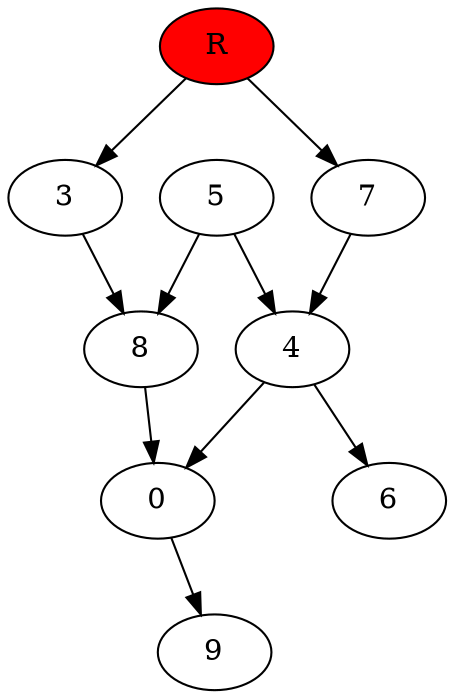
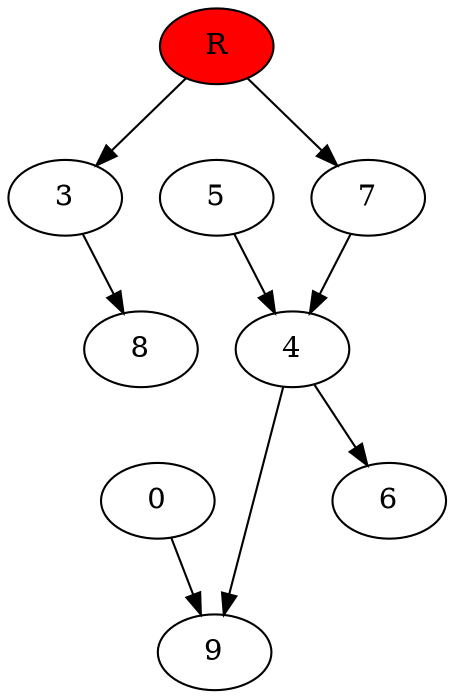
(184, 264) -> none
(148, 415) -> none
(232, 417) -> (256, 490)
